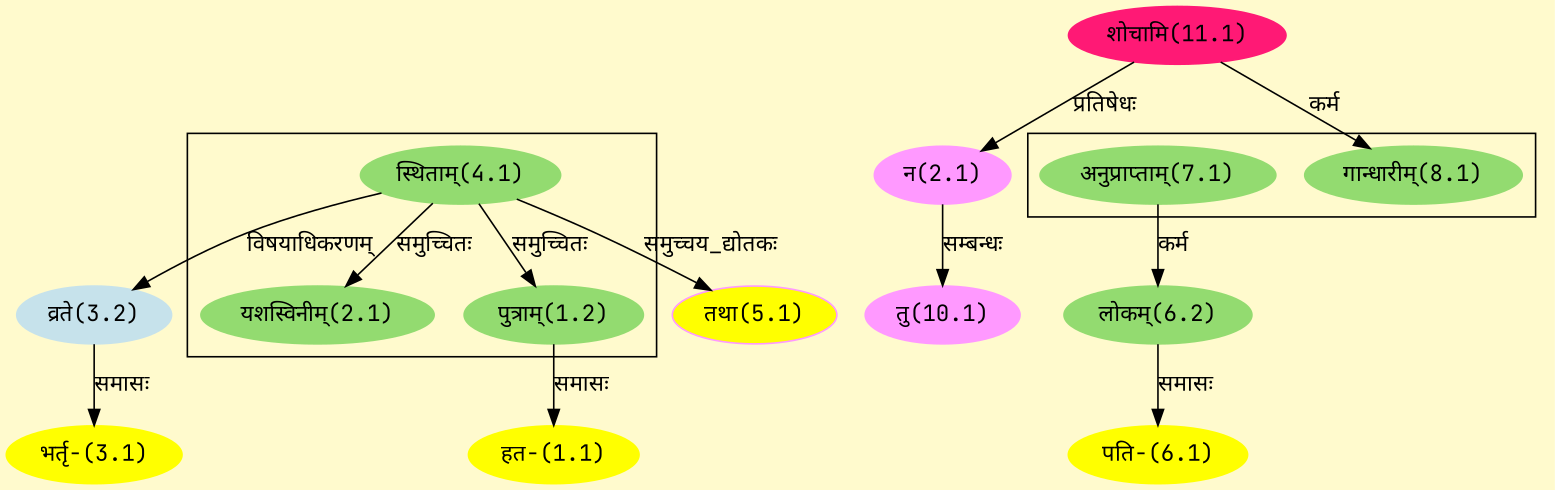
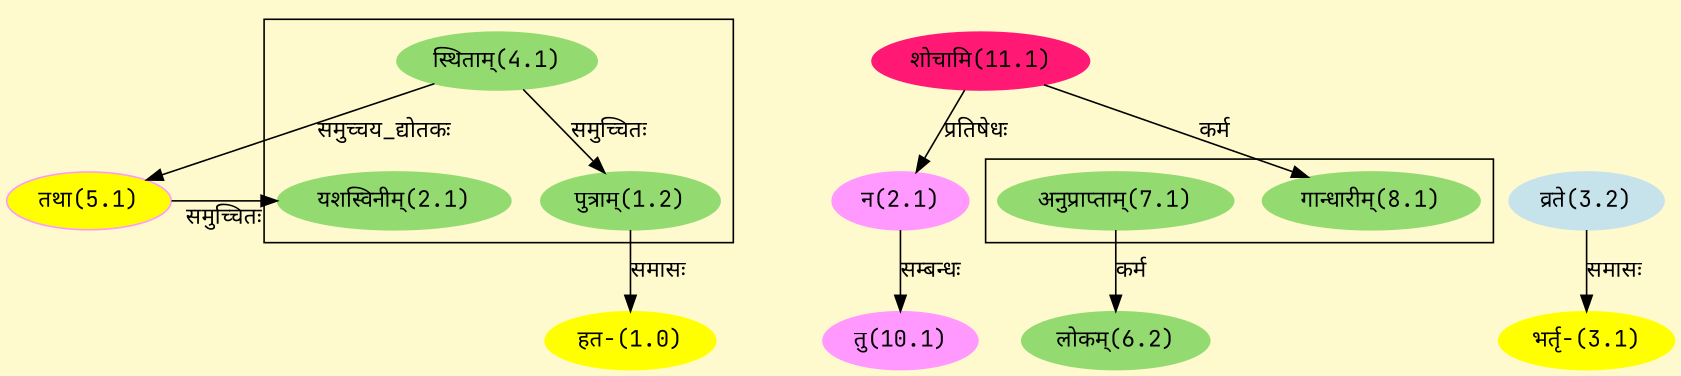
(261, 228) -> none
(395, 239) -> (216, 201)
(554, 455) -> (630, 341)
(1158, 455) -> none
